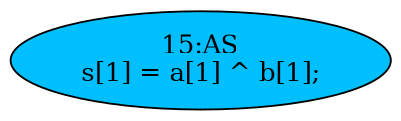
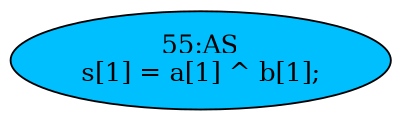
(201, 60) -> (201, 60)
